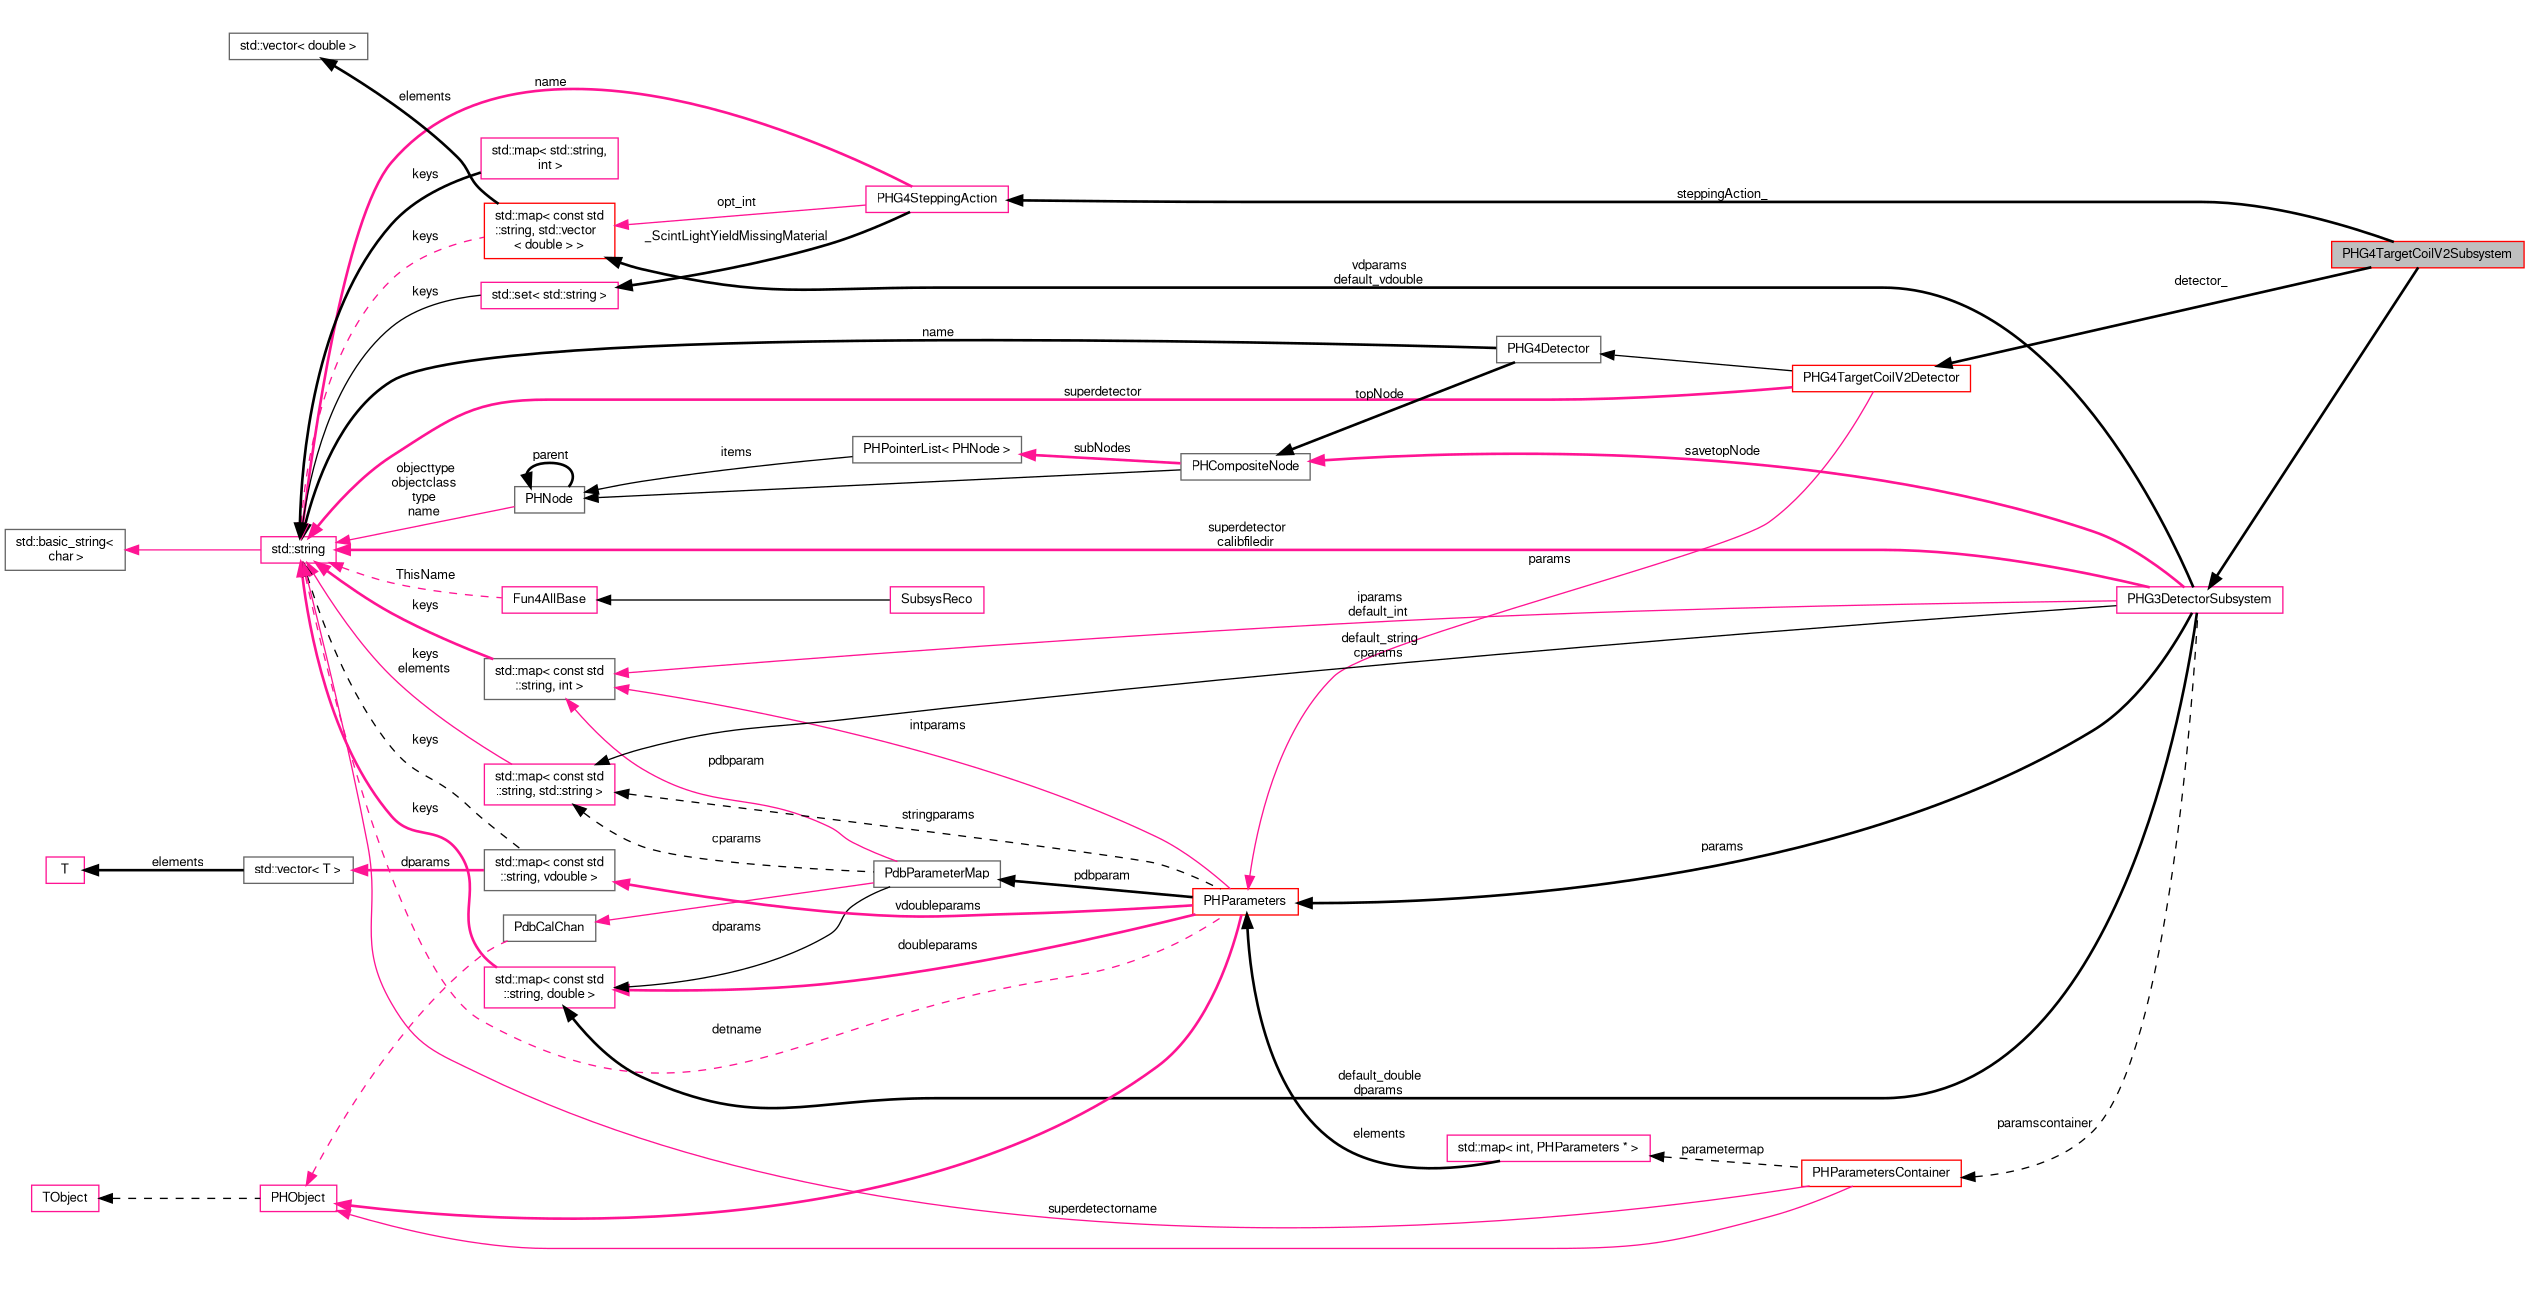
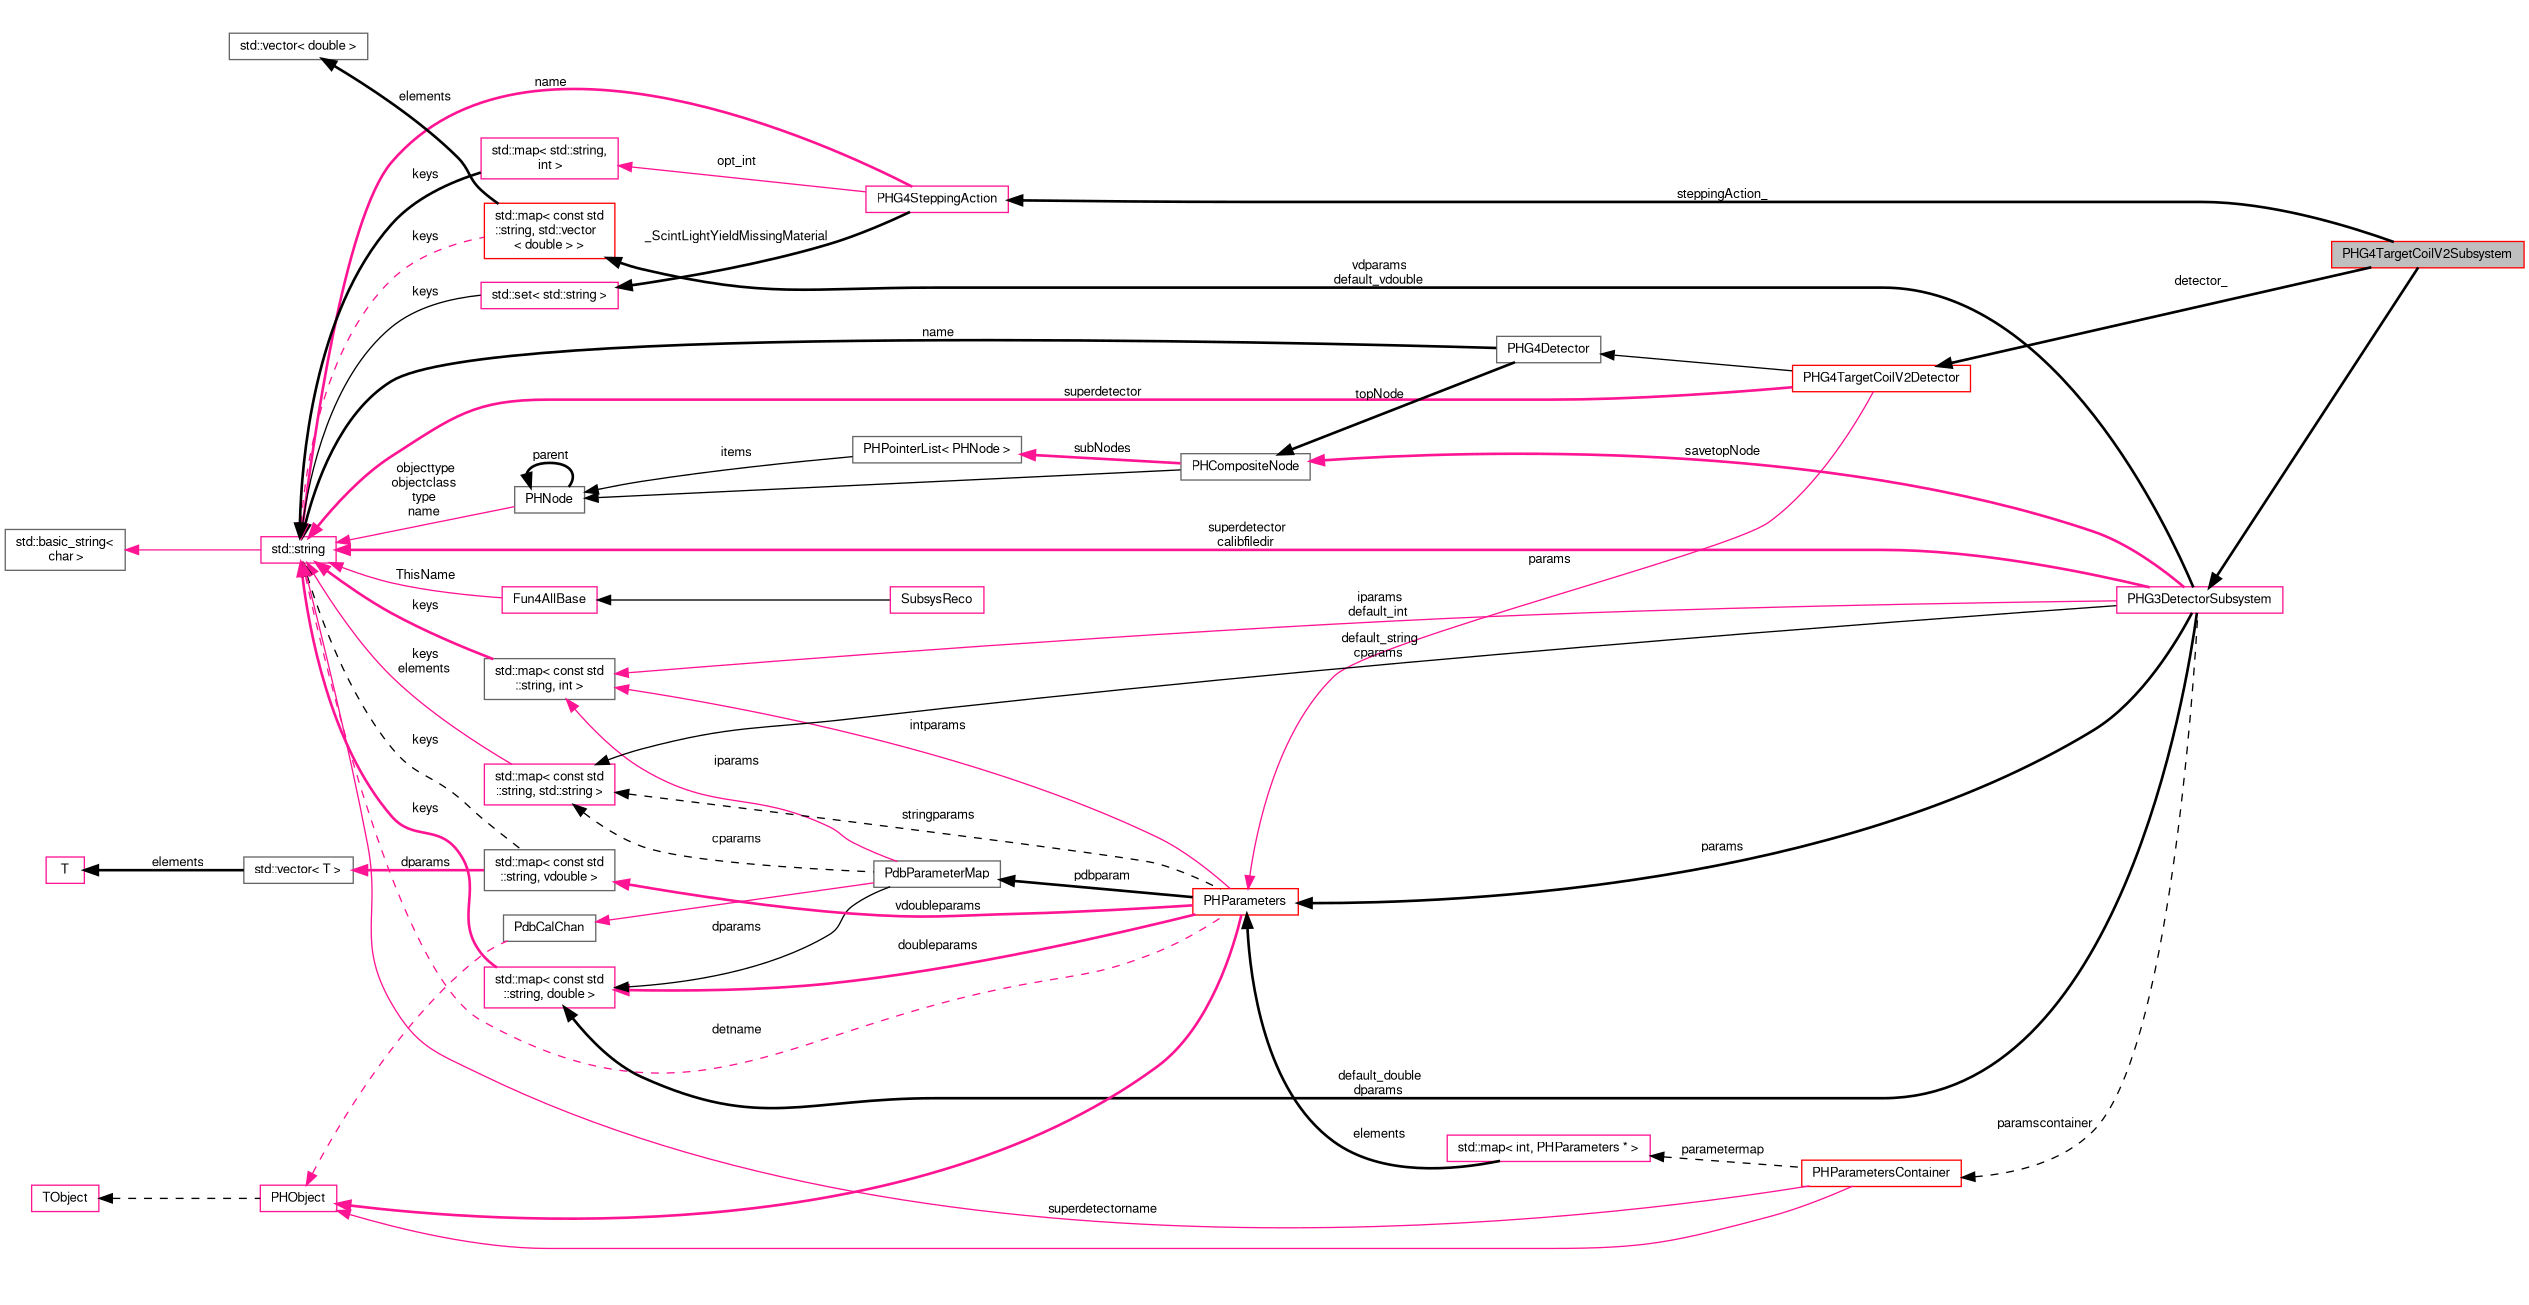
(747, 215) -> (749, 179)
(421, 589) -> (421, 589)
(735, 761) -> (735, 761)
